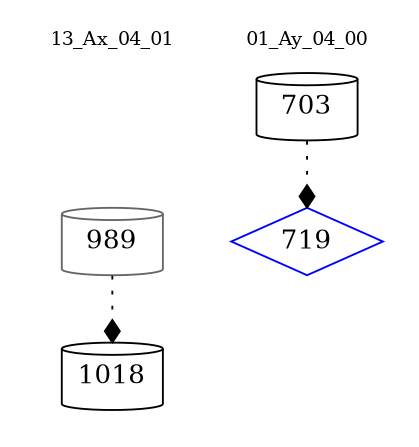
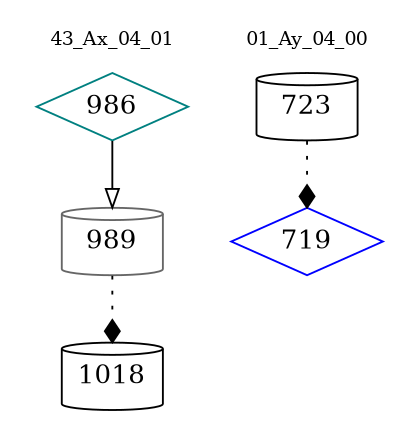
(112, 40) -> (112, 40)
none -> (112, 107)
(307, 107) -> (307, 107)
